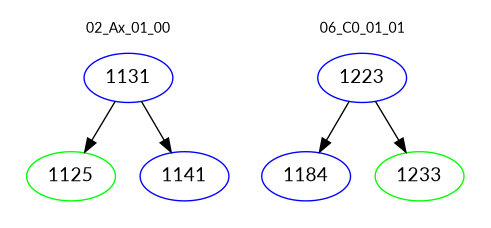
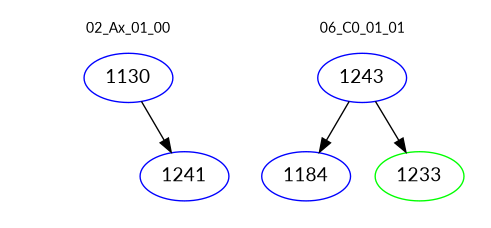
(128, 78) -> (128, 78)
(362, 78) -> (362, 78)
(71, 176) -> none
(184, 176) -> (184, 176)
